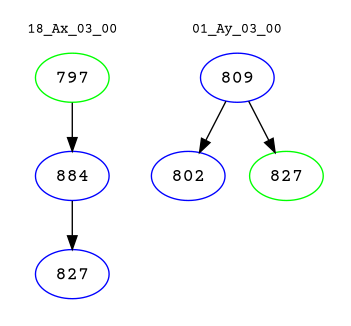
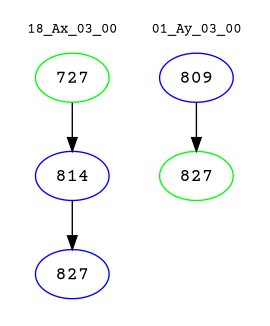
(72, 78) -> (72, 78)
(72, 176) -> (72, 176)
(188, 176) -> none
